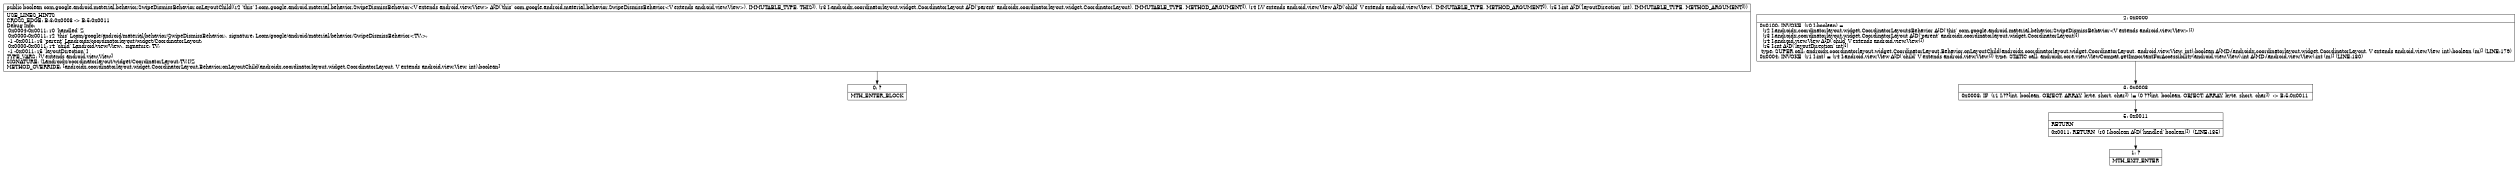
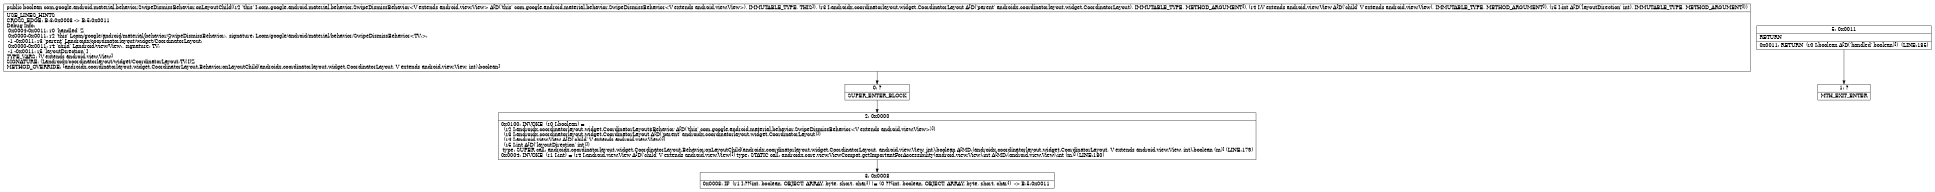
(877, 96) -> (877, 96)
none -> (877, 105)
(2136, 105) -> none
